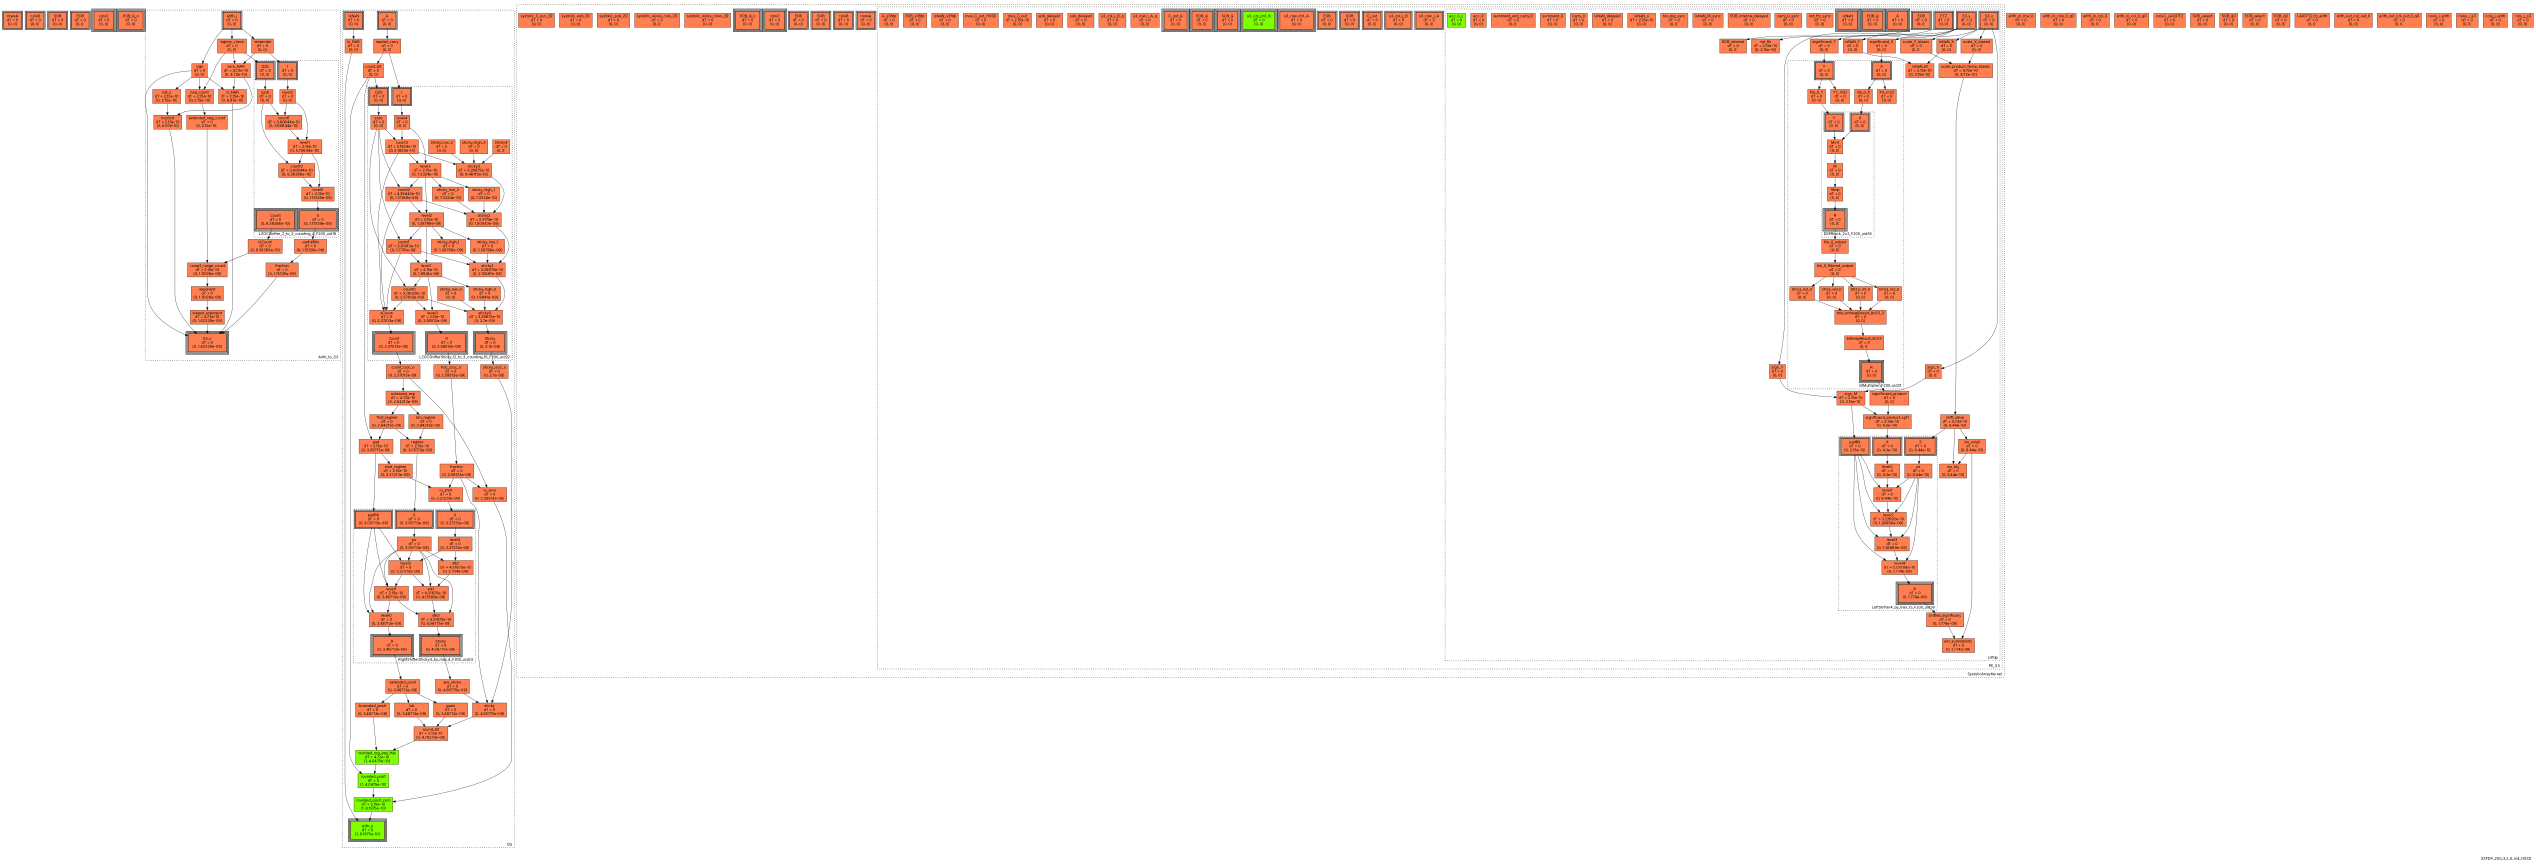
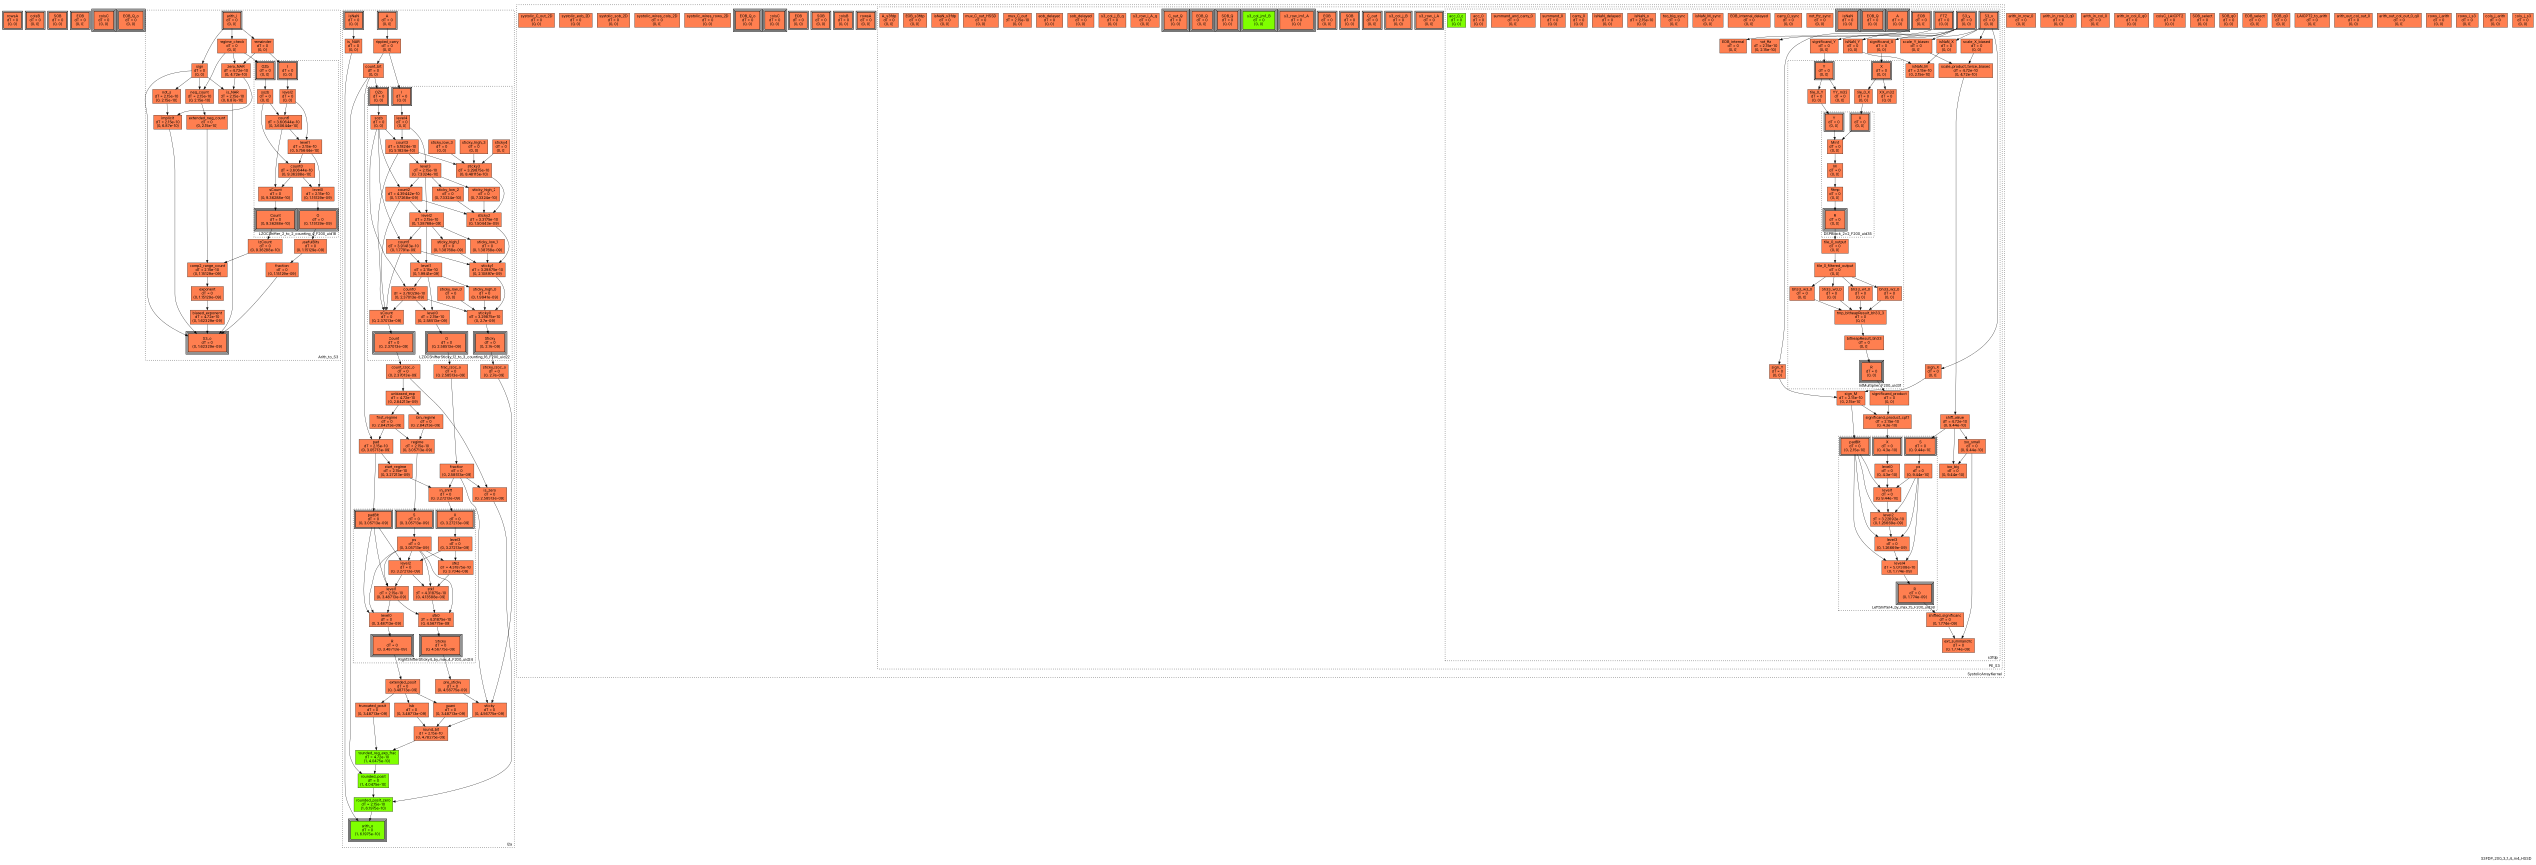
none -> (275, 194)
